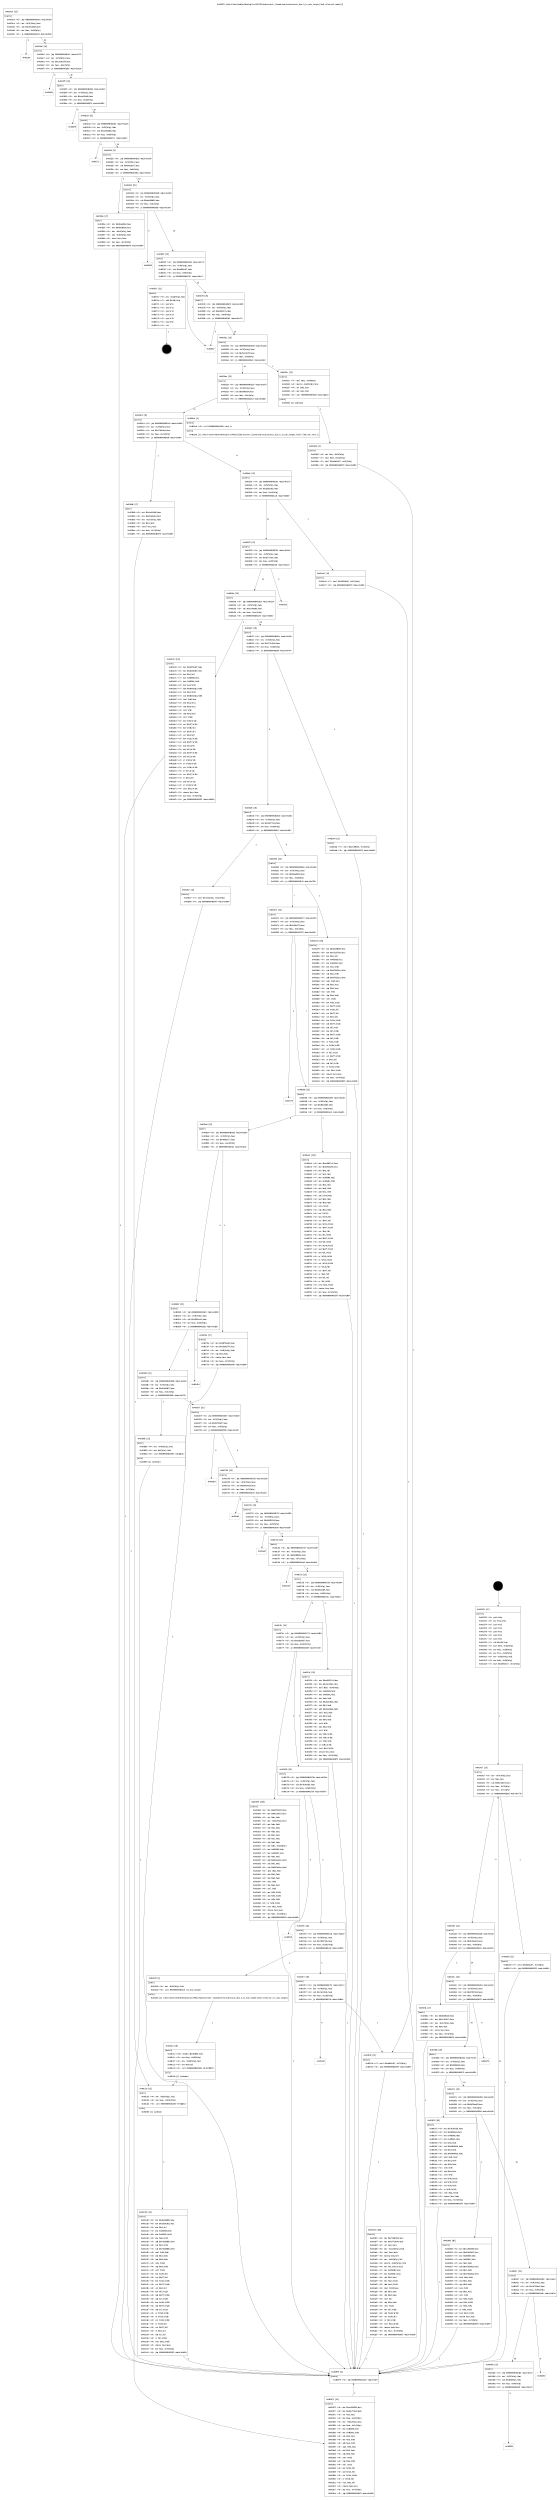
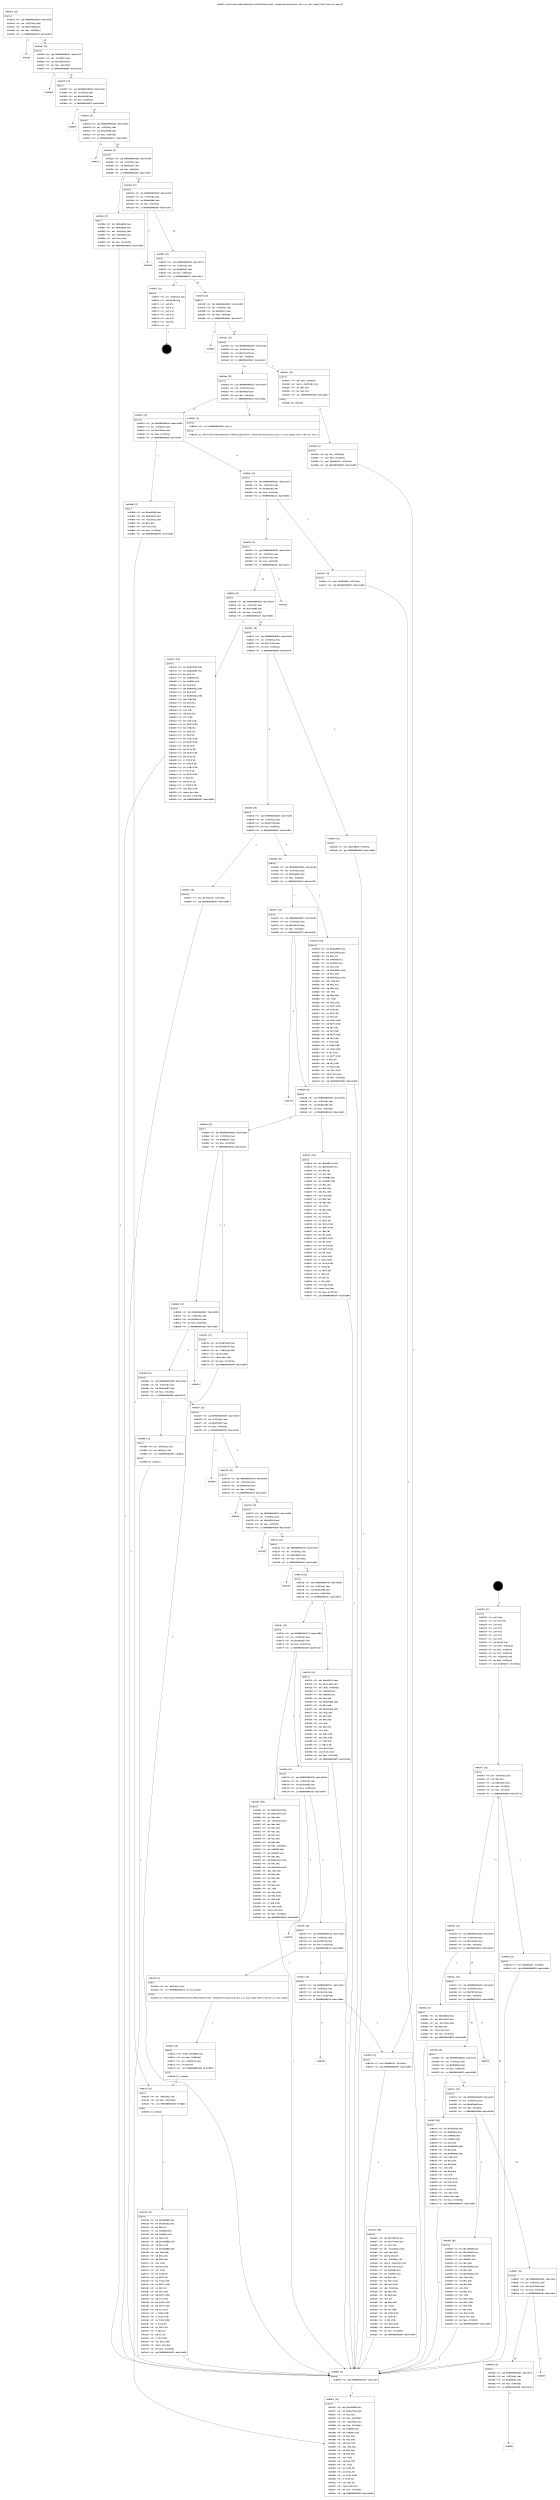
(187, 315) -> (175, 282)
(353, 2391) -> (351, 2389)
